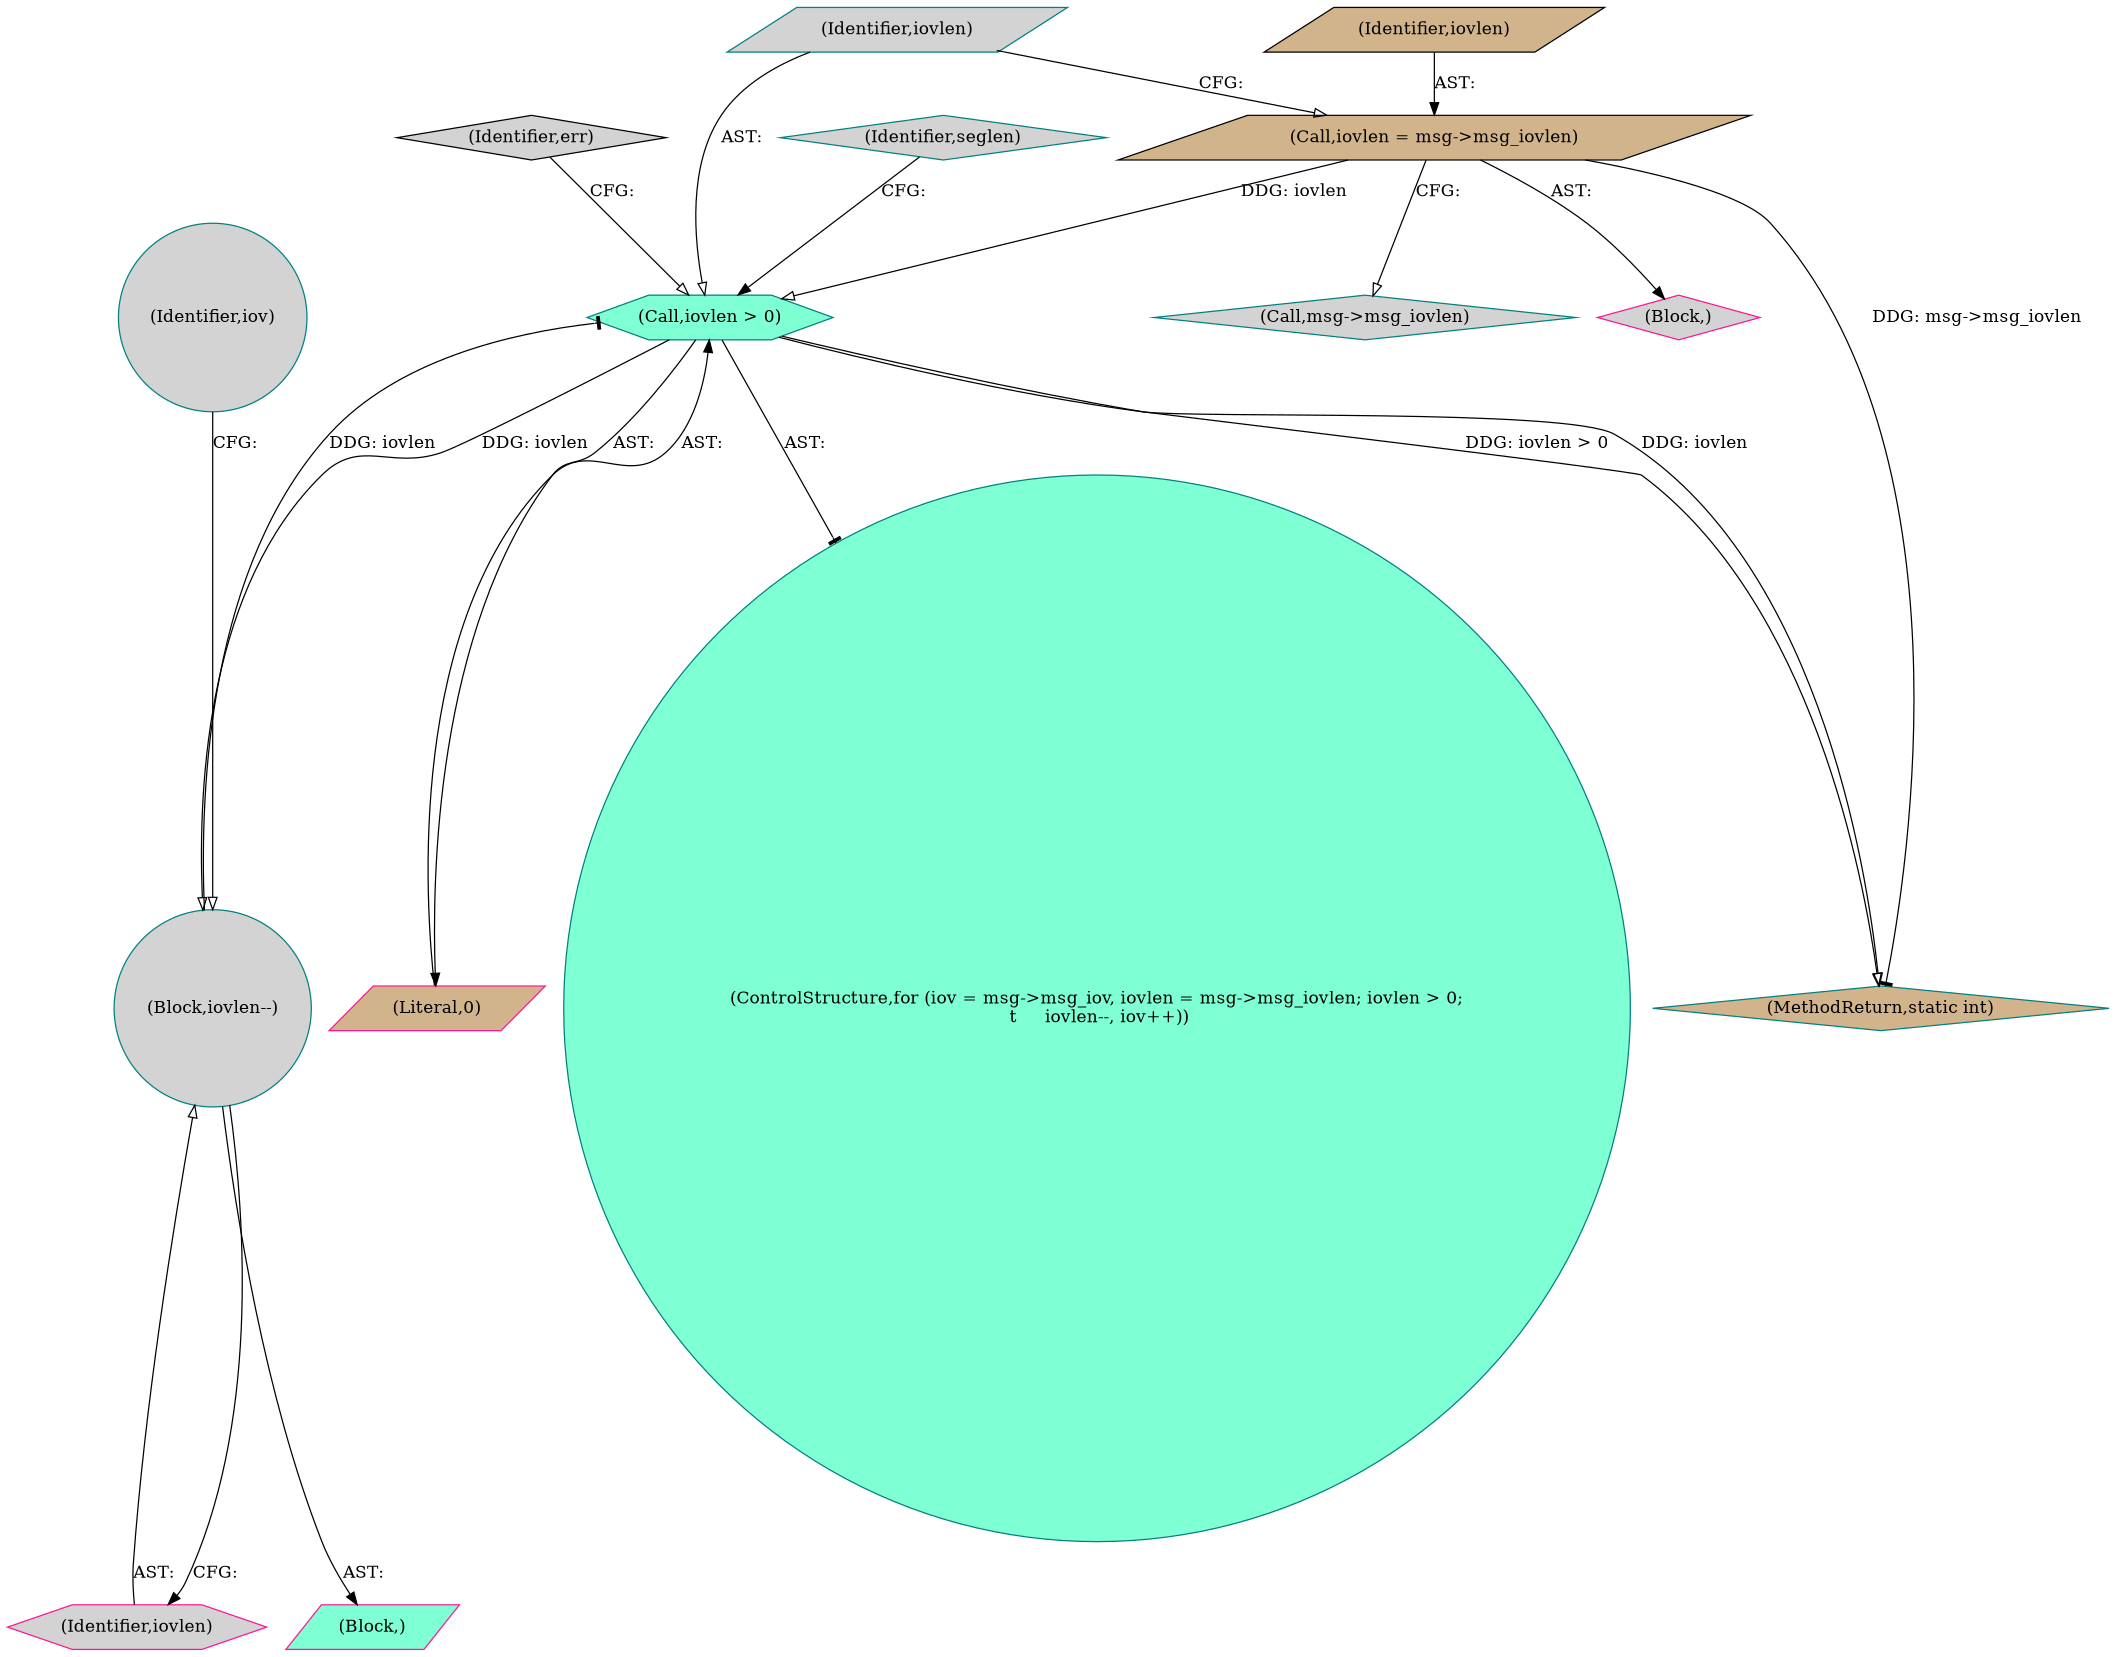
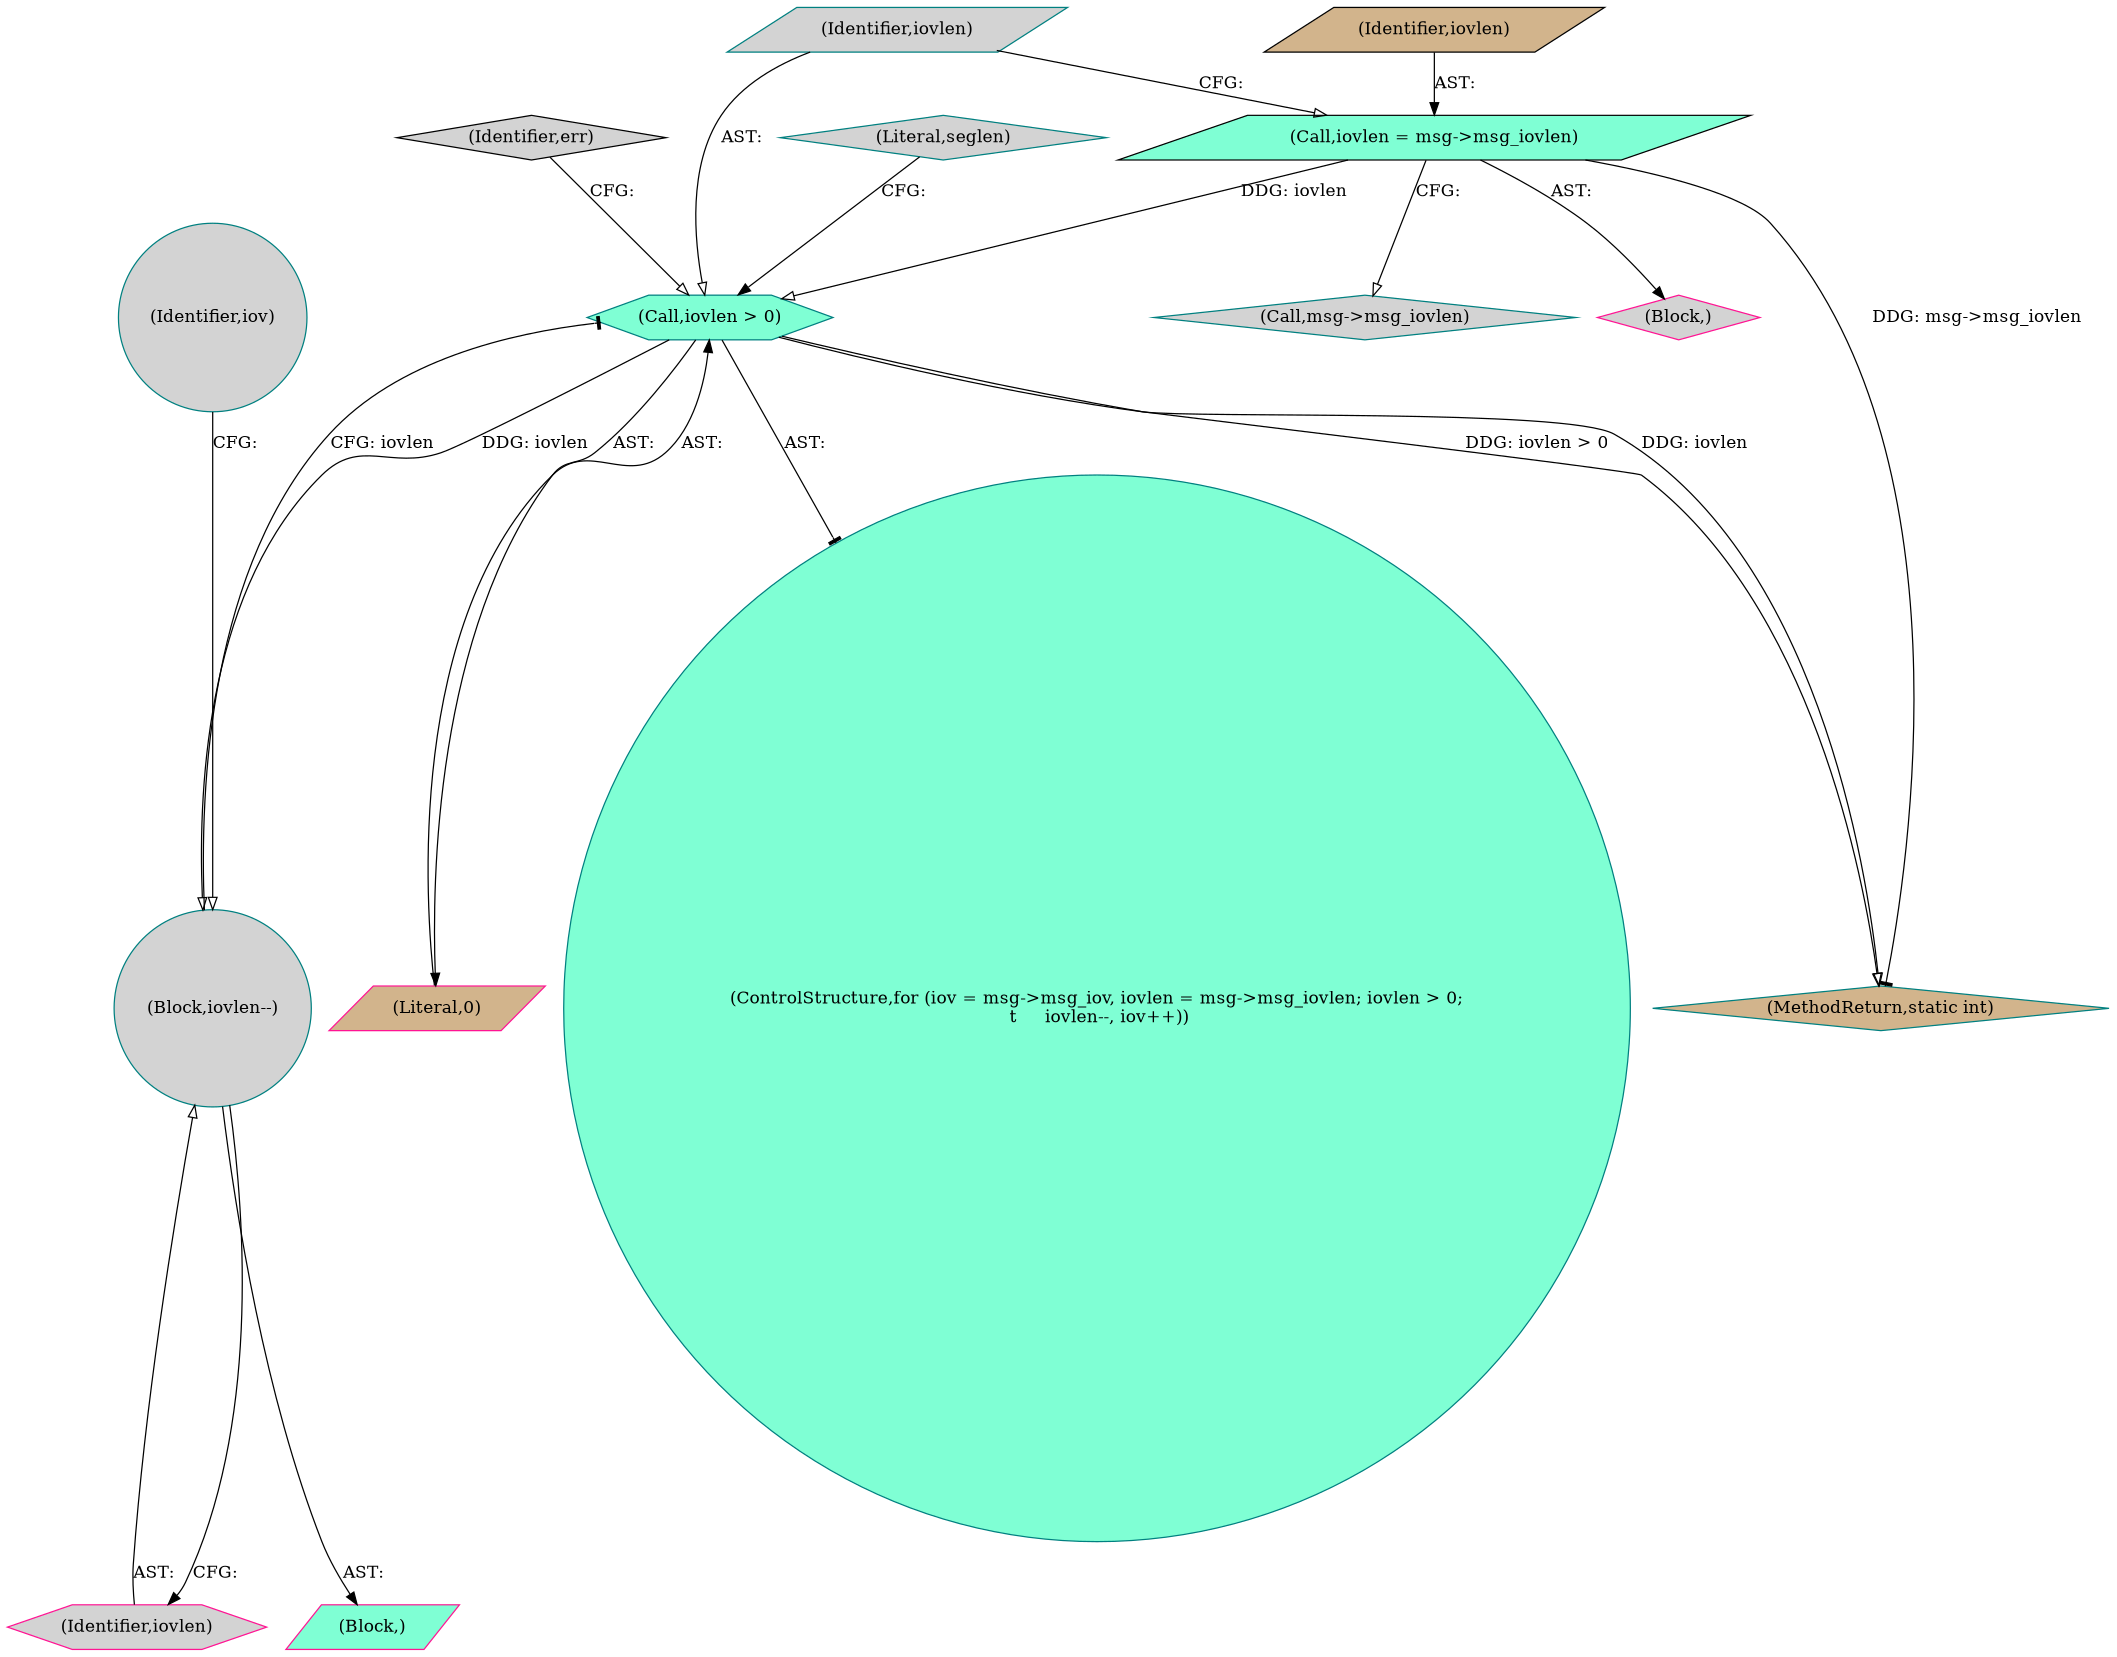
(943, 138) -> (943, 138)
(1434, 138) -> (1434, 138)
(383, 443) -> (383, 443)
